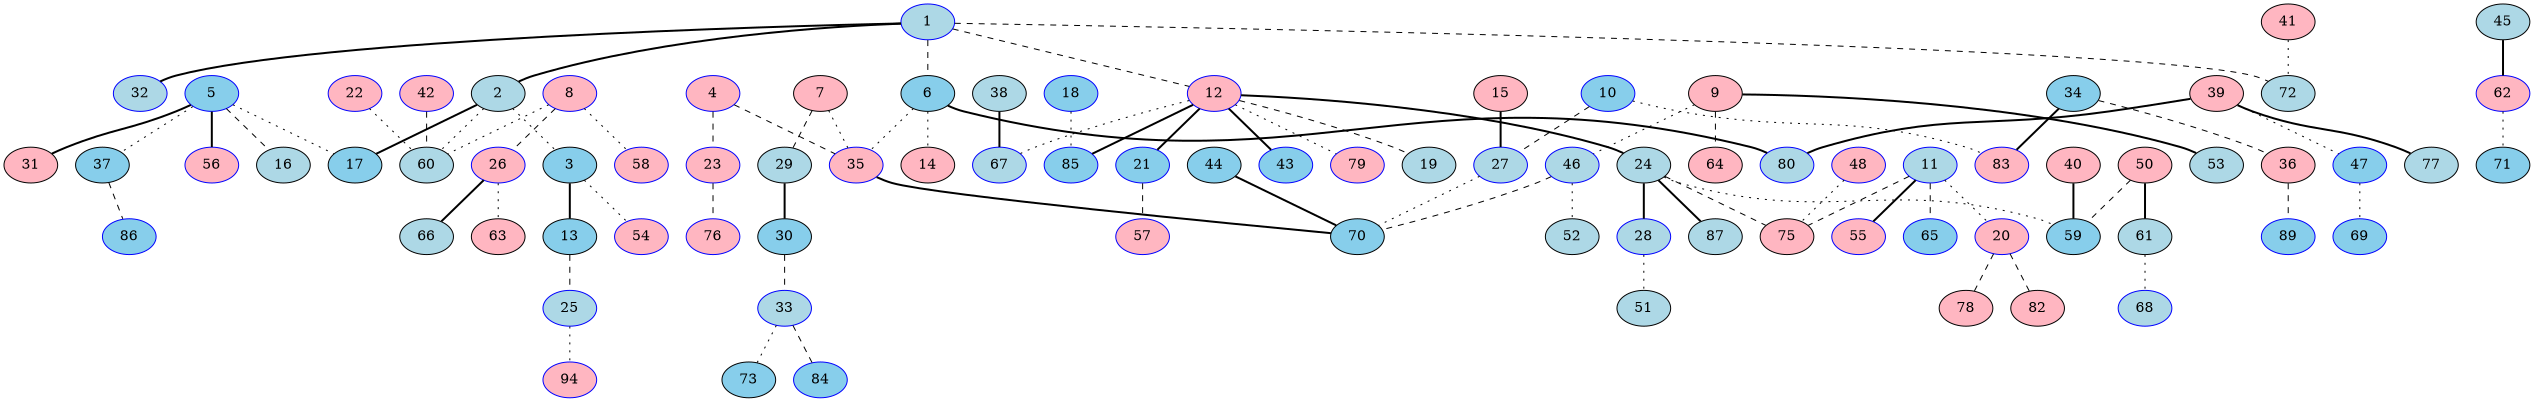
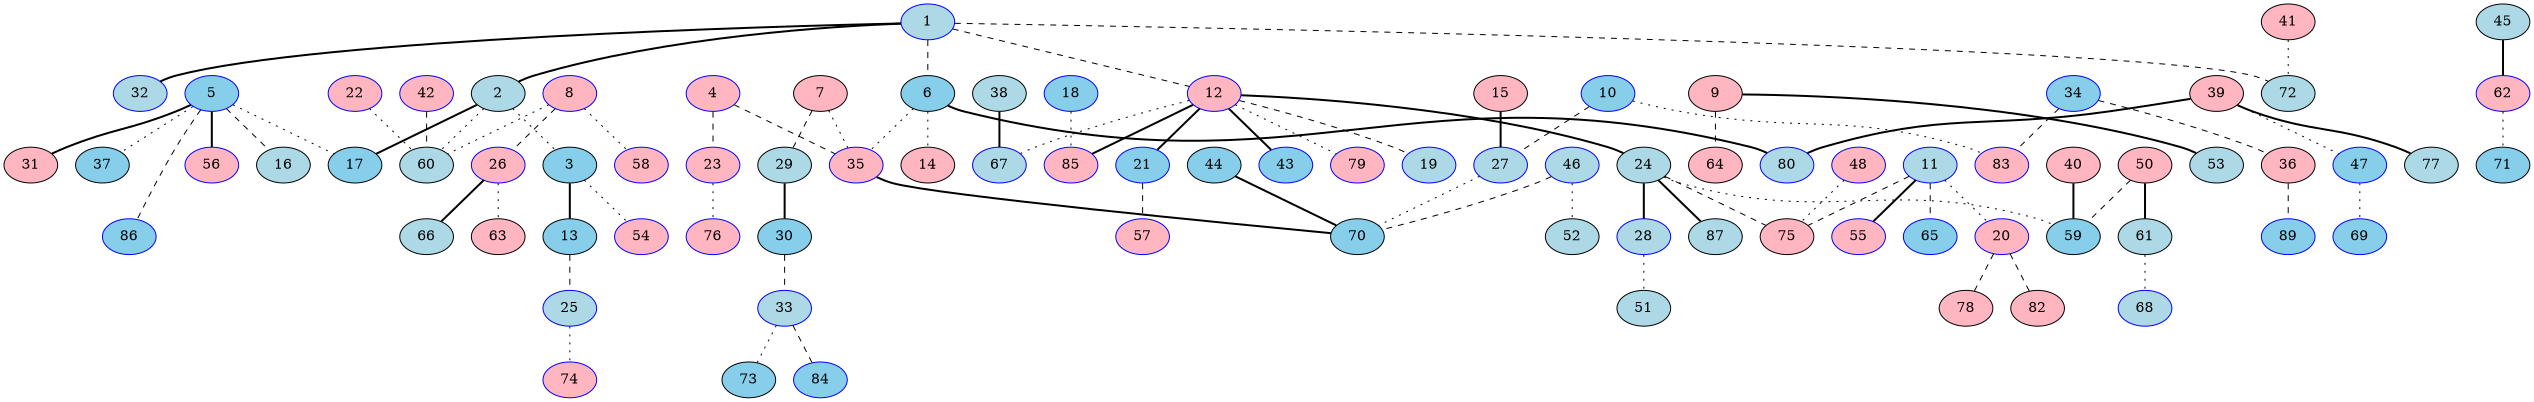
(2073, 93) -> (2073, 93)
(2038, 129) -> (2038, 129)
(1636, 133) -> none
(1071, 165) -> (1071, 165)
(1429, 165) -> (1429, 165)
(116, 201) -> (167, 163)
(713, 201) -> (713, 201)
(570, 380) -> (570, 380)
